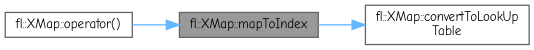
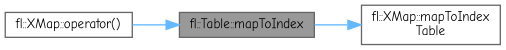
(249, 25) -> (247, 25)
(447, 25) -> (431, 25)
